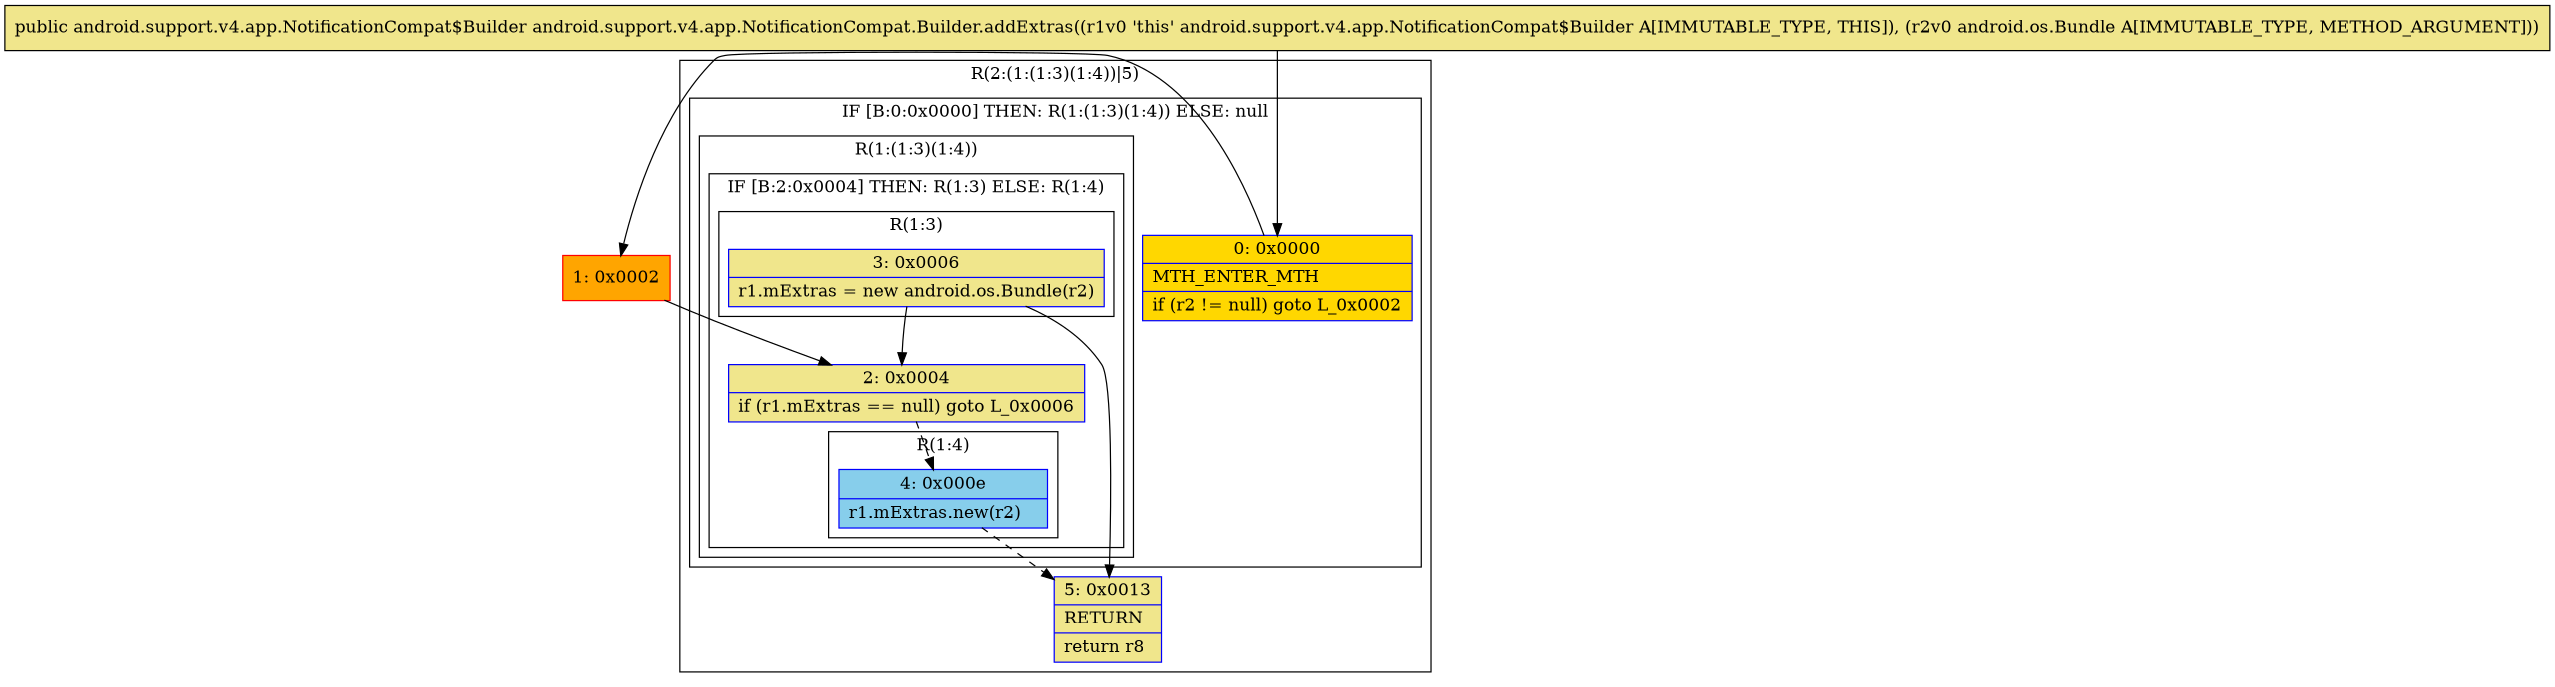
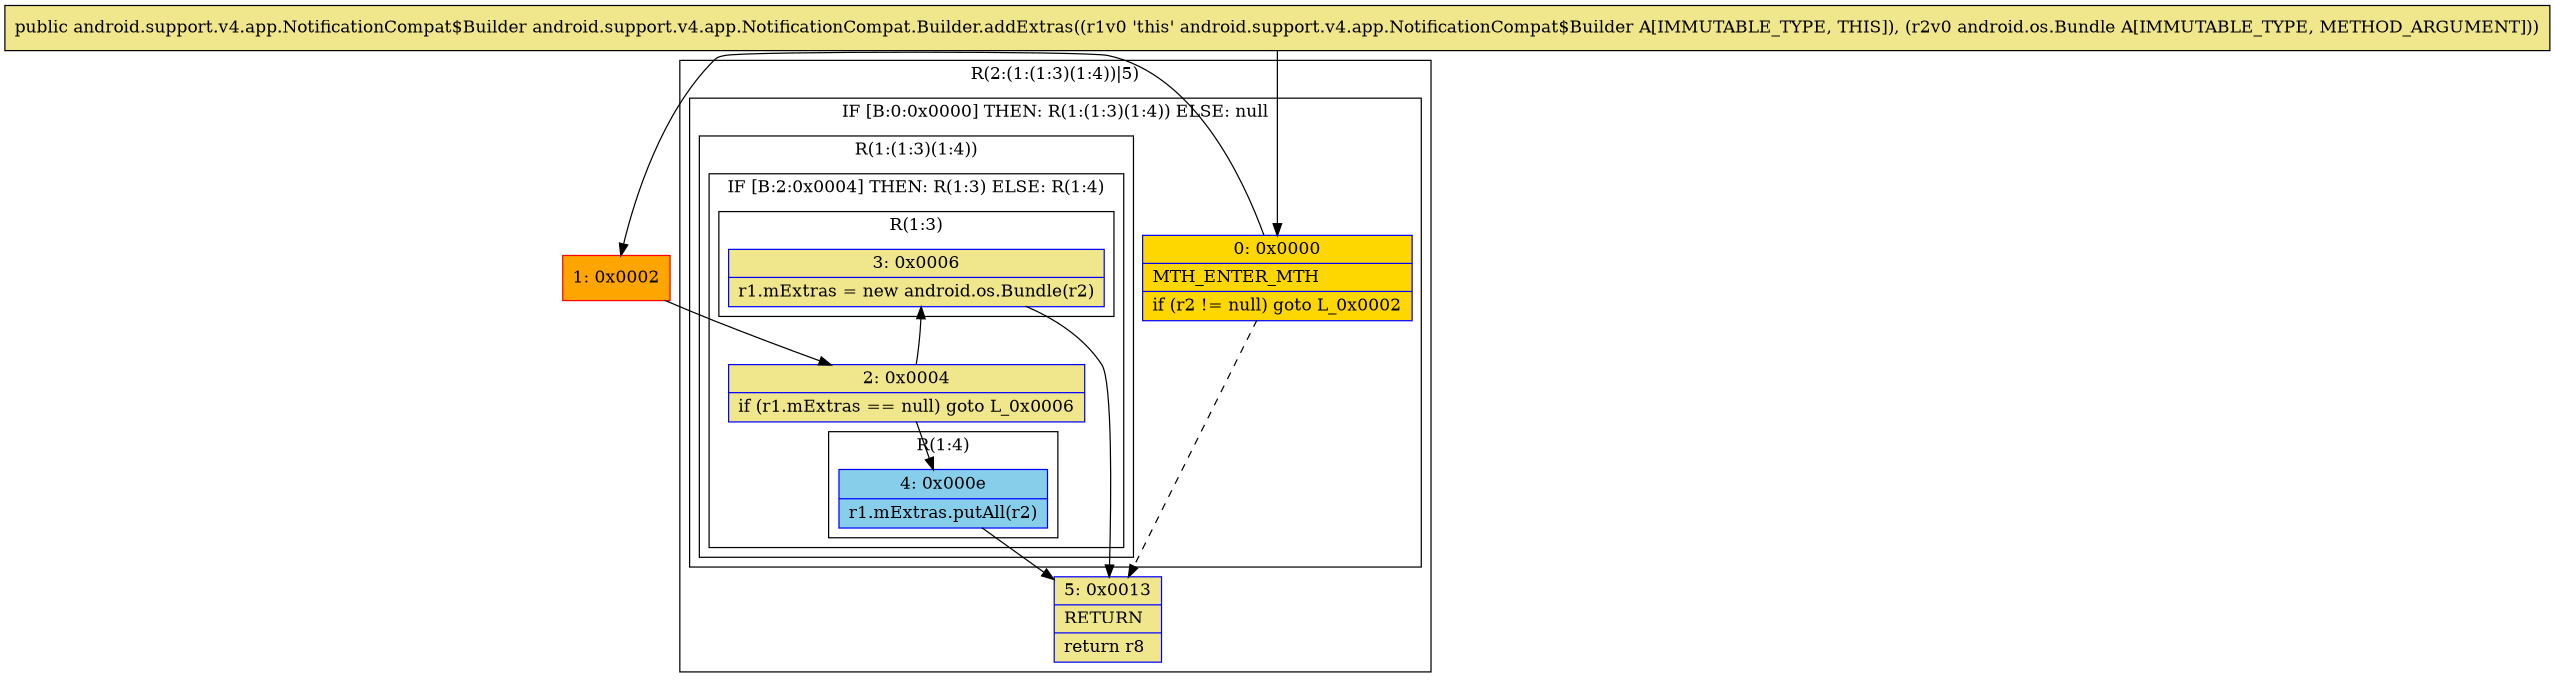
(904, 330) -> (919, 342)
(923, 440) -> (923, 440)
none -> (1195, 443)
(935, 513) -> (943, 513)
(1013, 550) -> (1013, 550)
